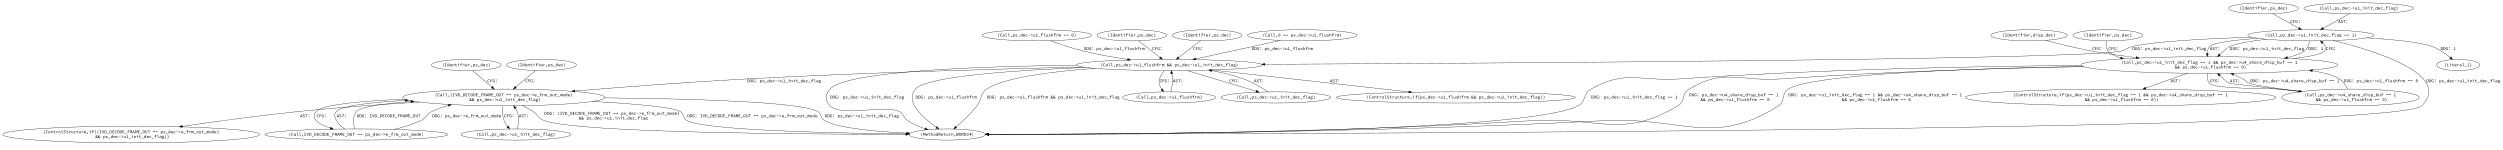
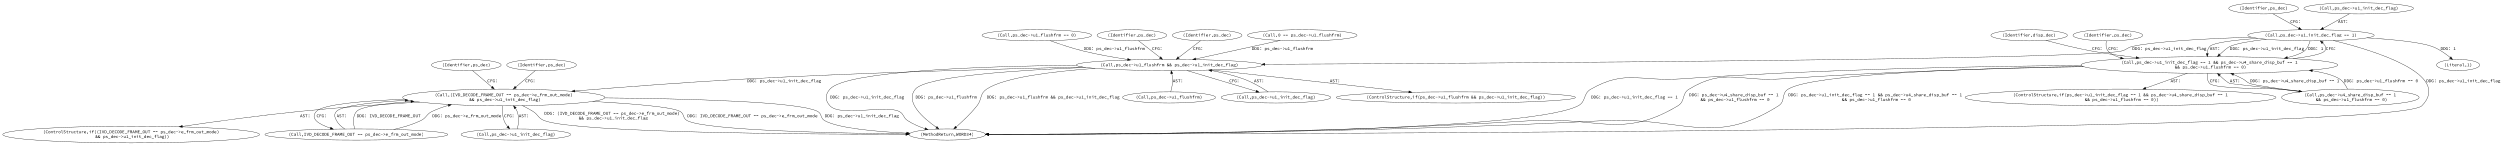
(1159, 80) -> none
